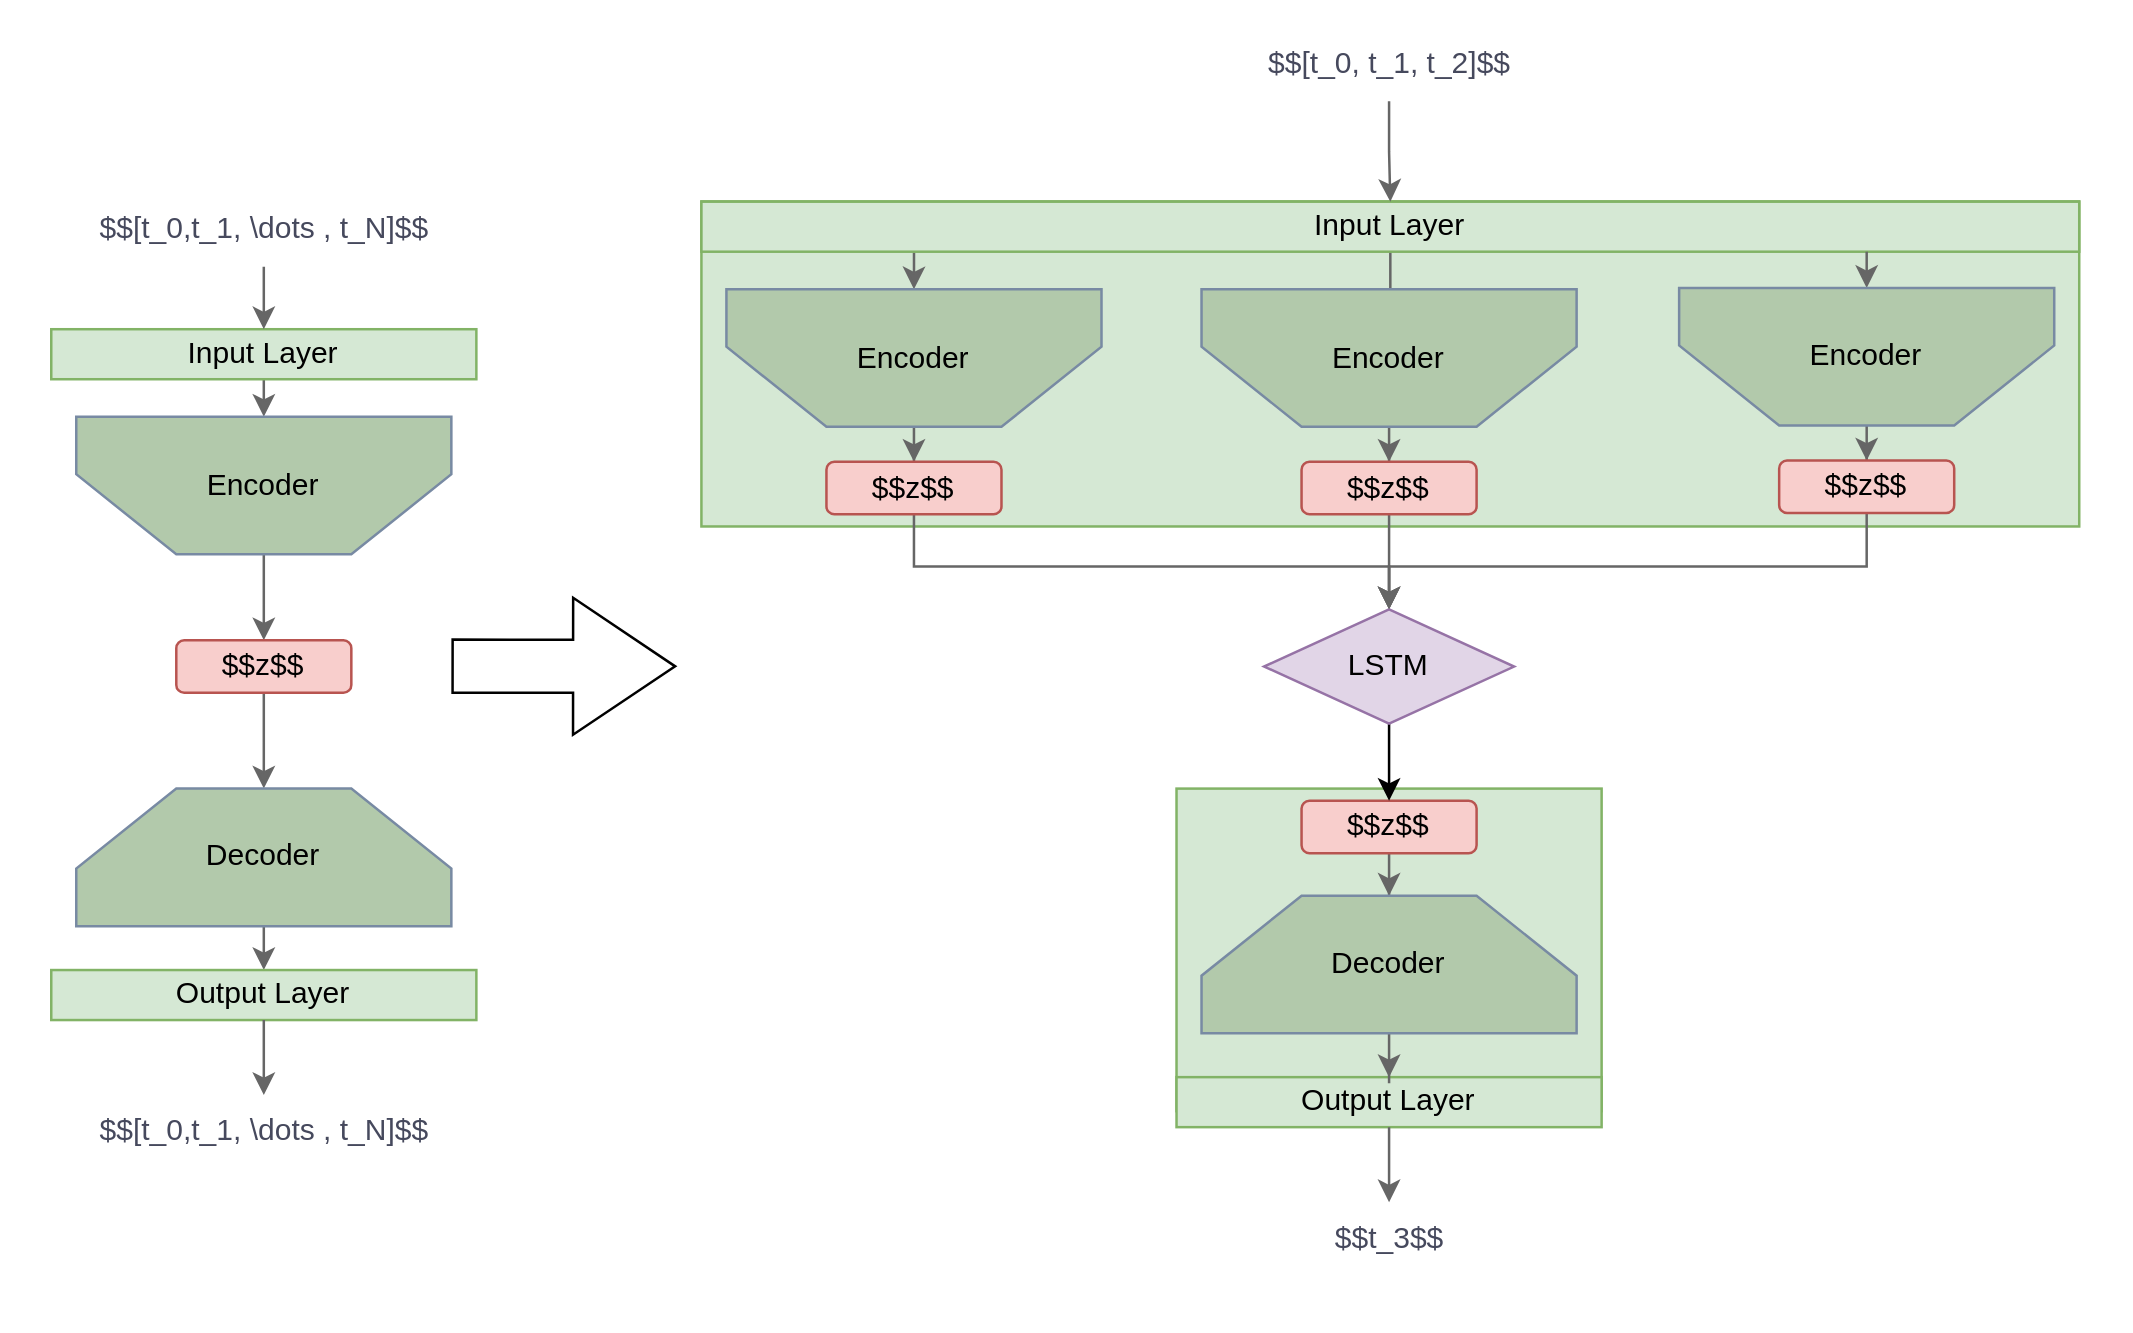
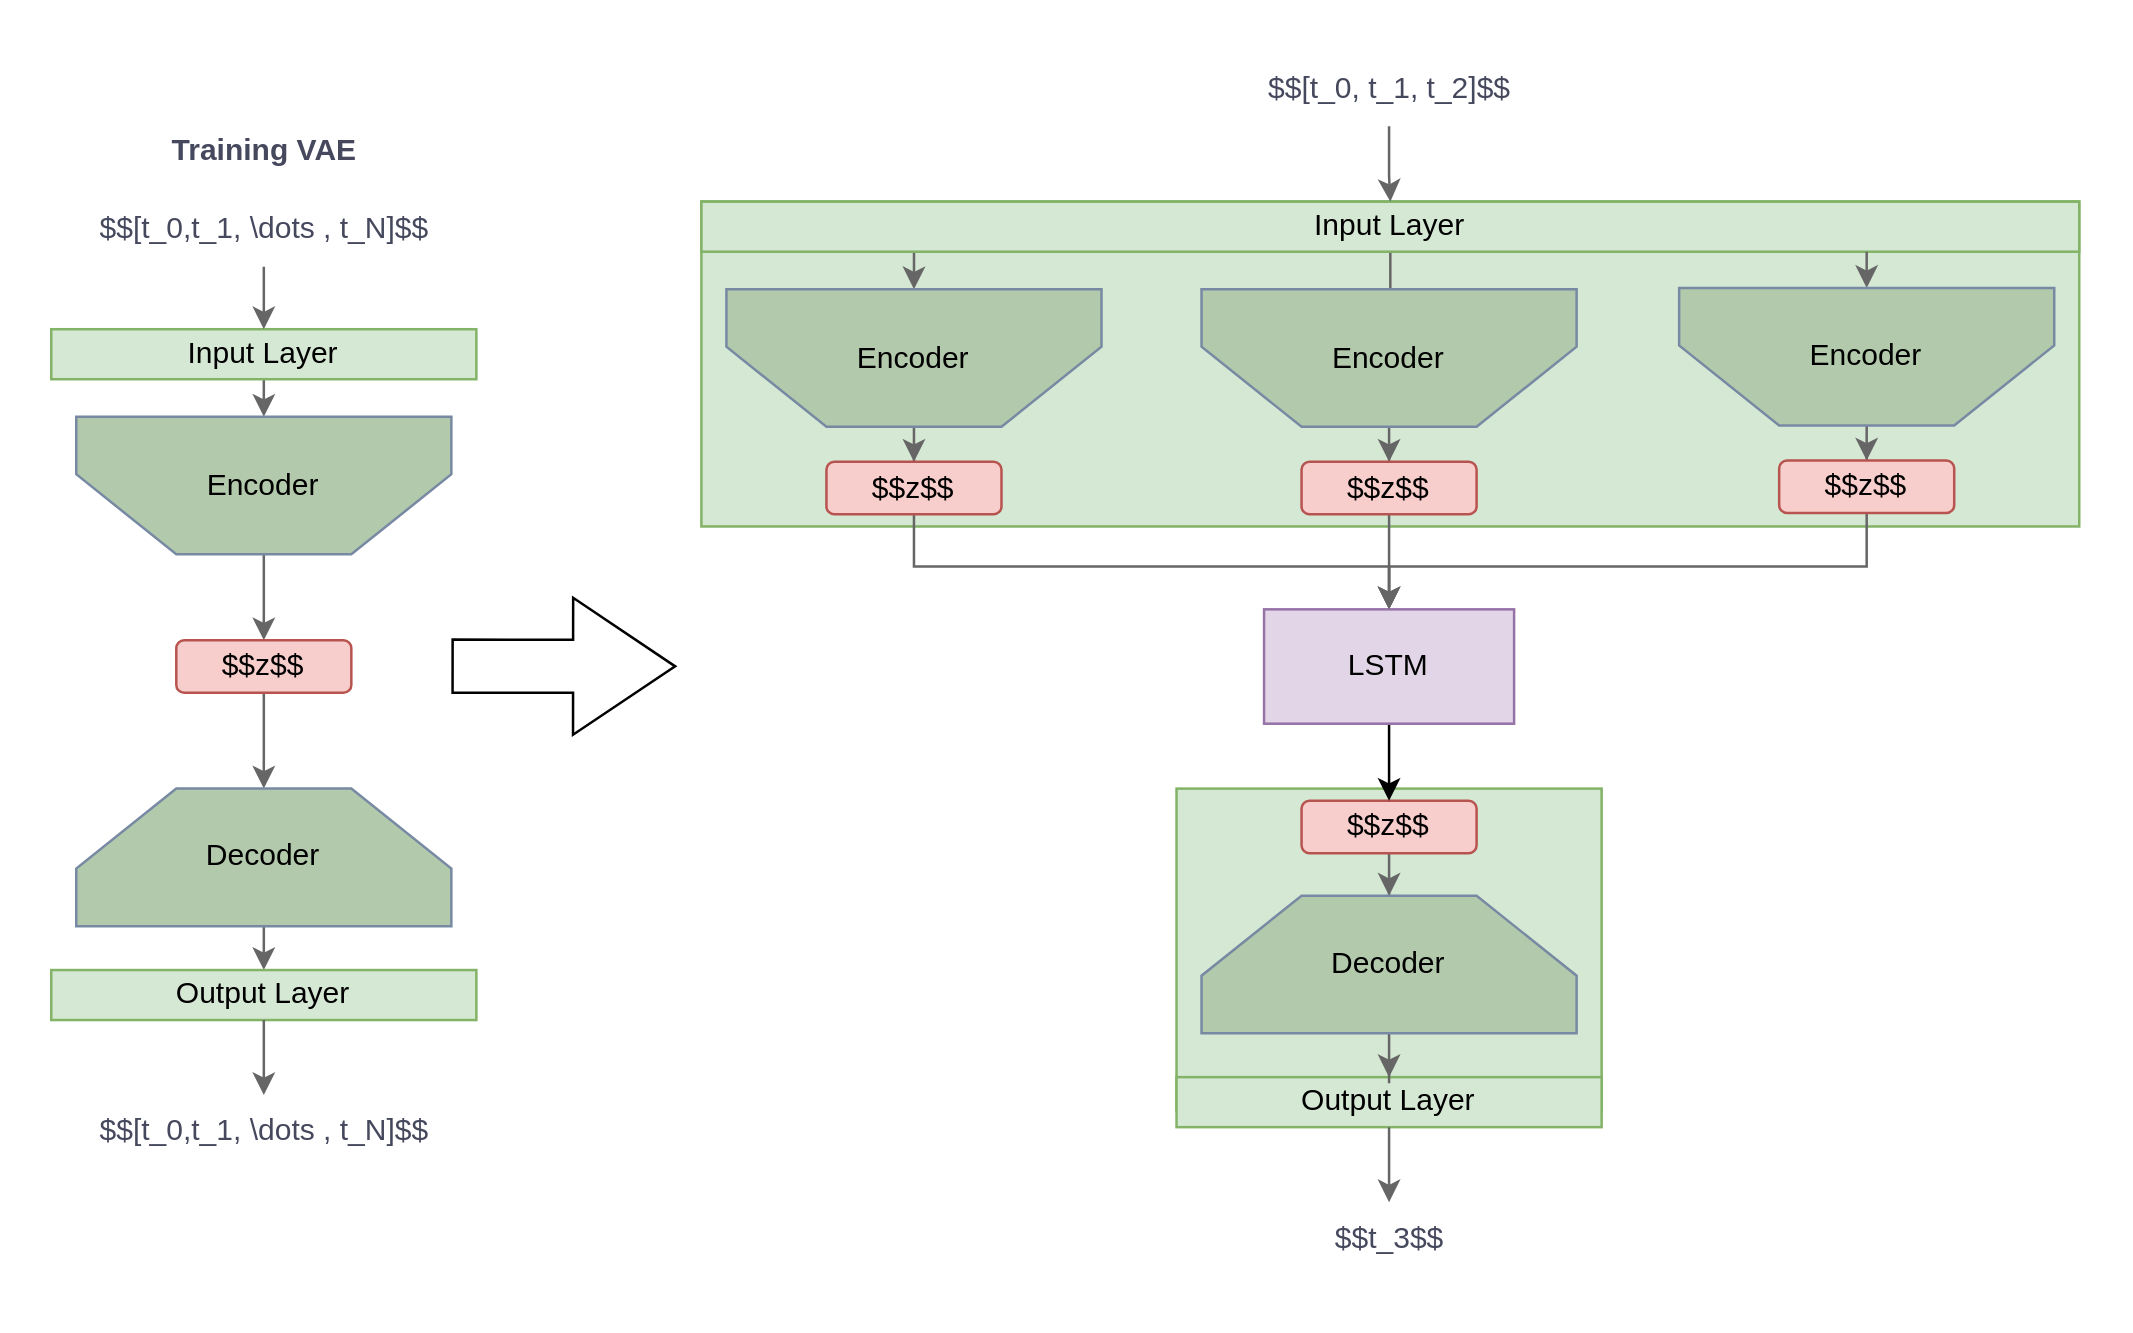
(1389, 64) -> (1389, 89)
none -> (264, 151)
(1389, 666) -> (1389, 666)
